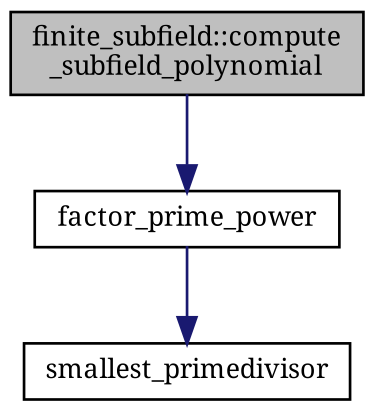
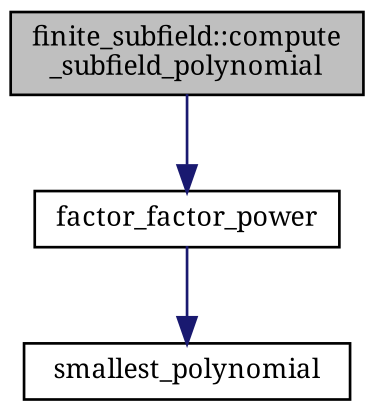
(187, 219) -> (187, 219)
(187, 371) -> (187, 371)
